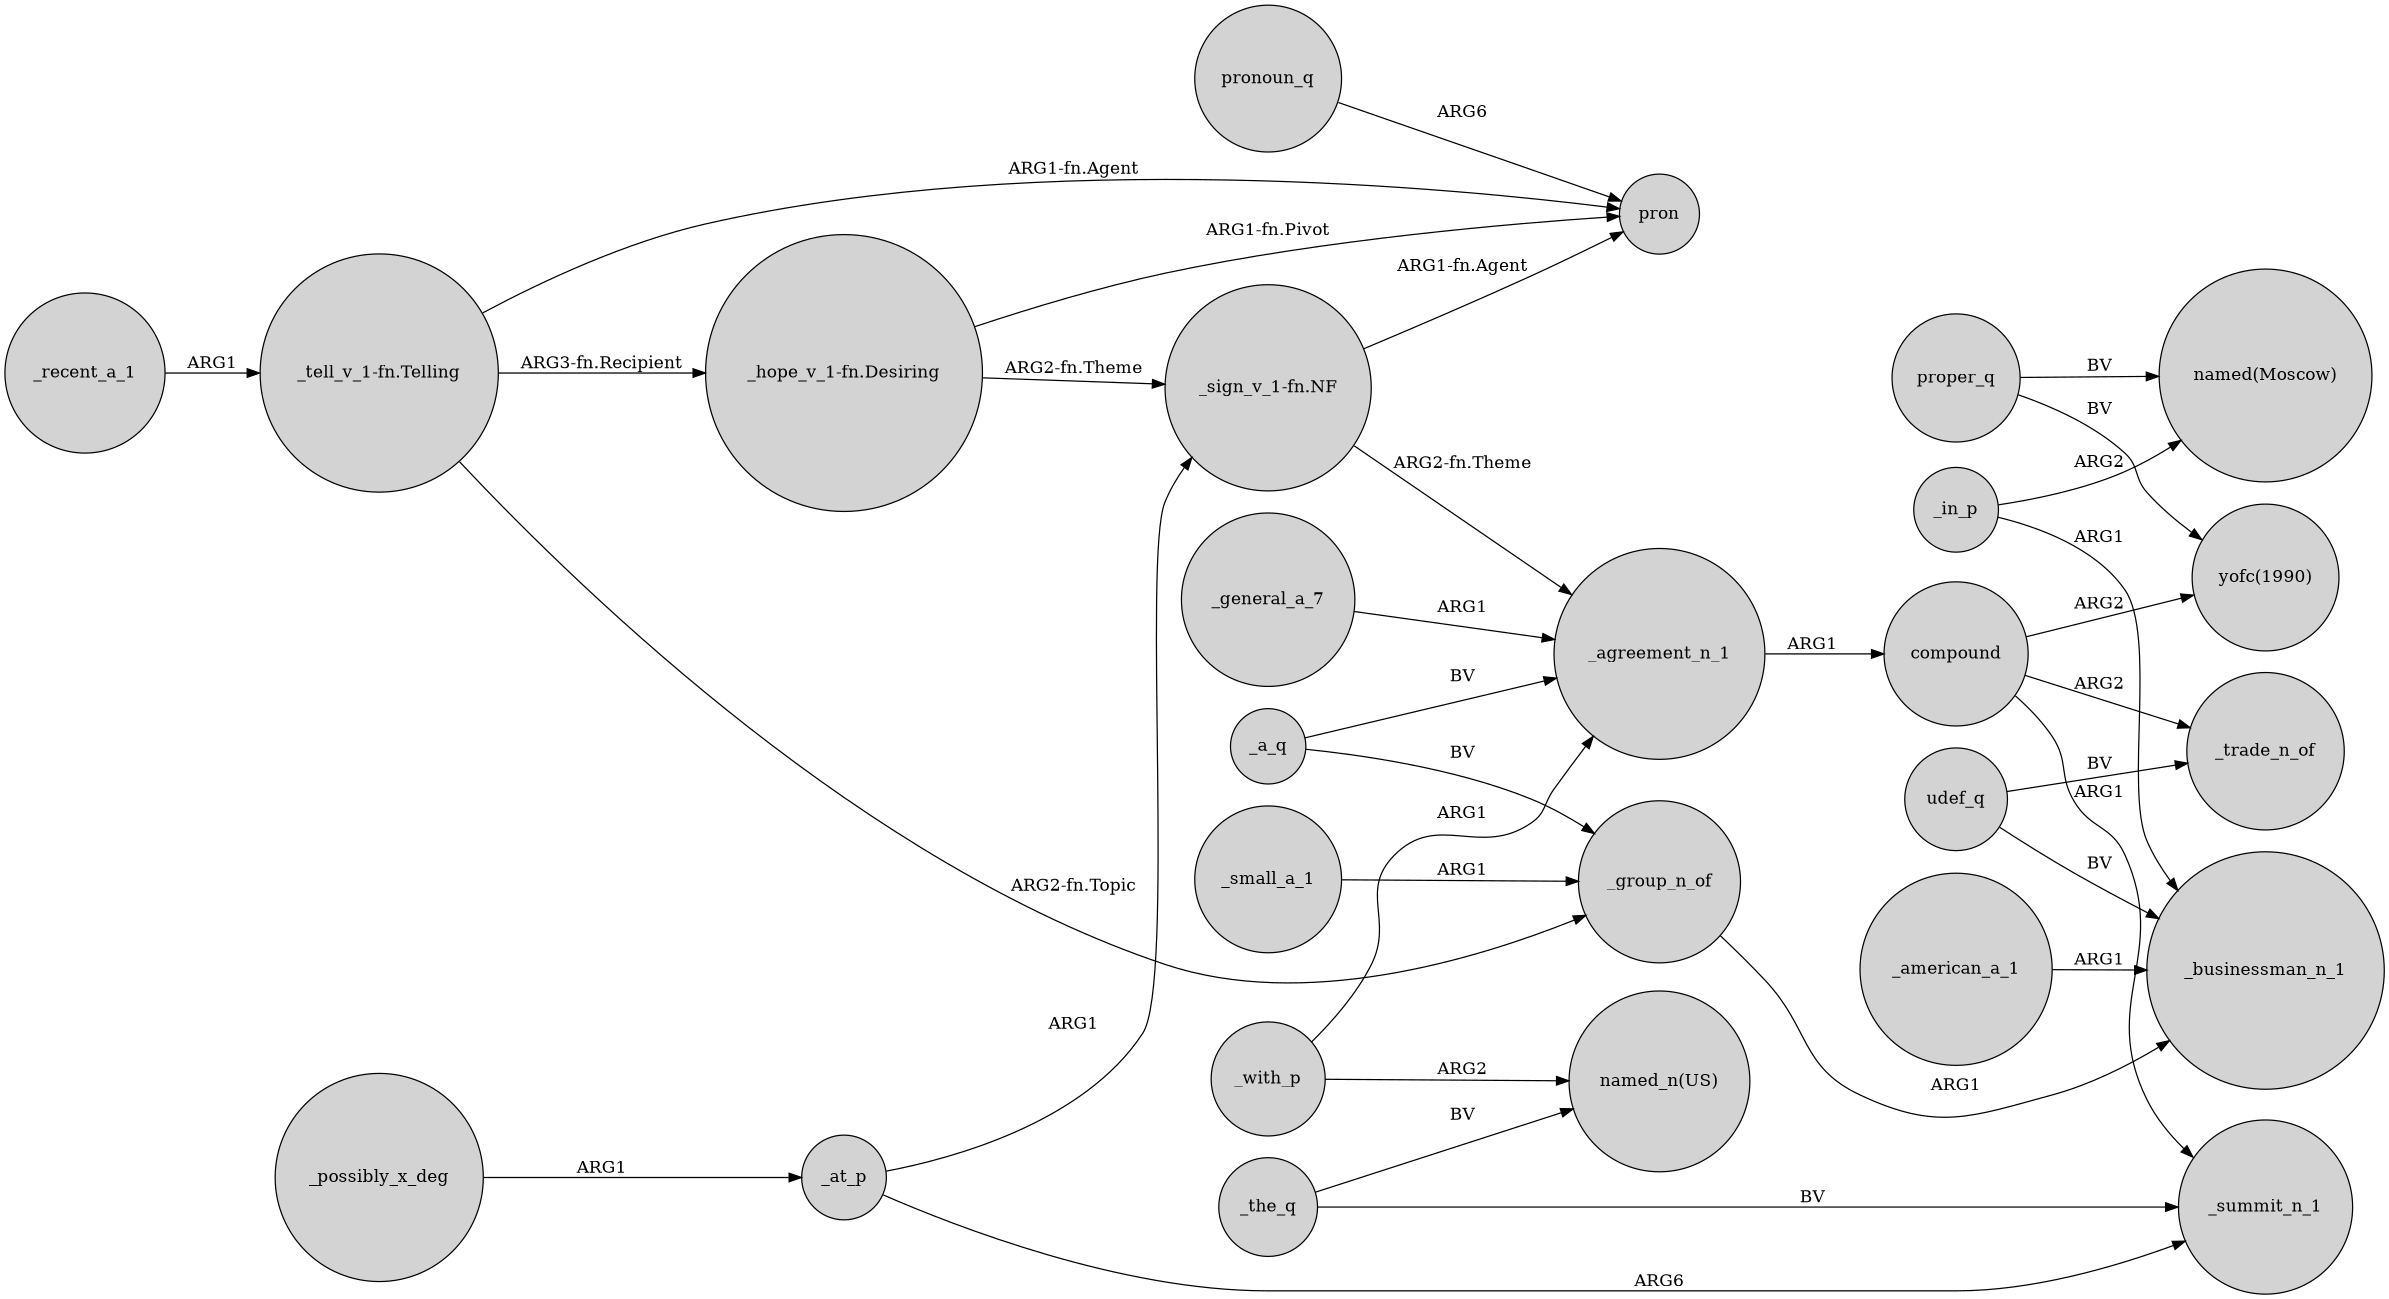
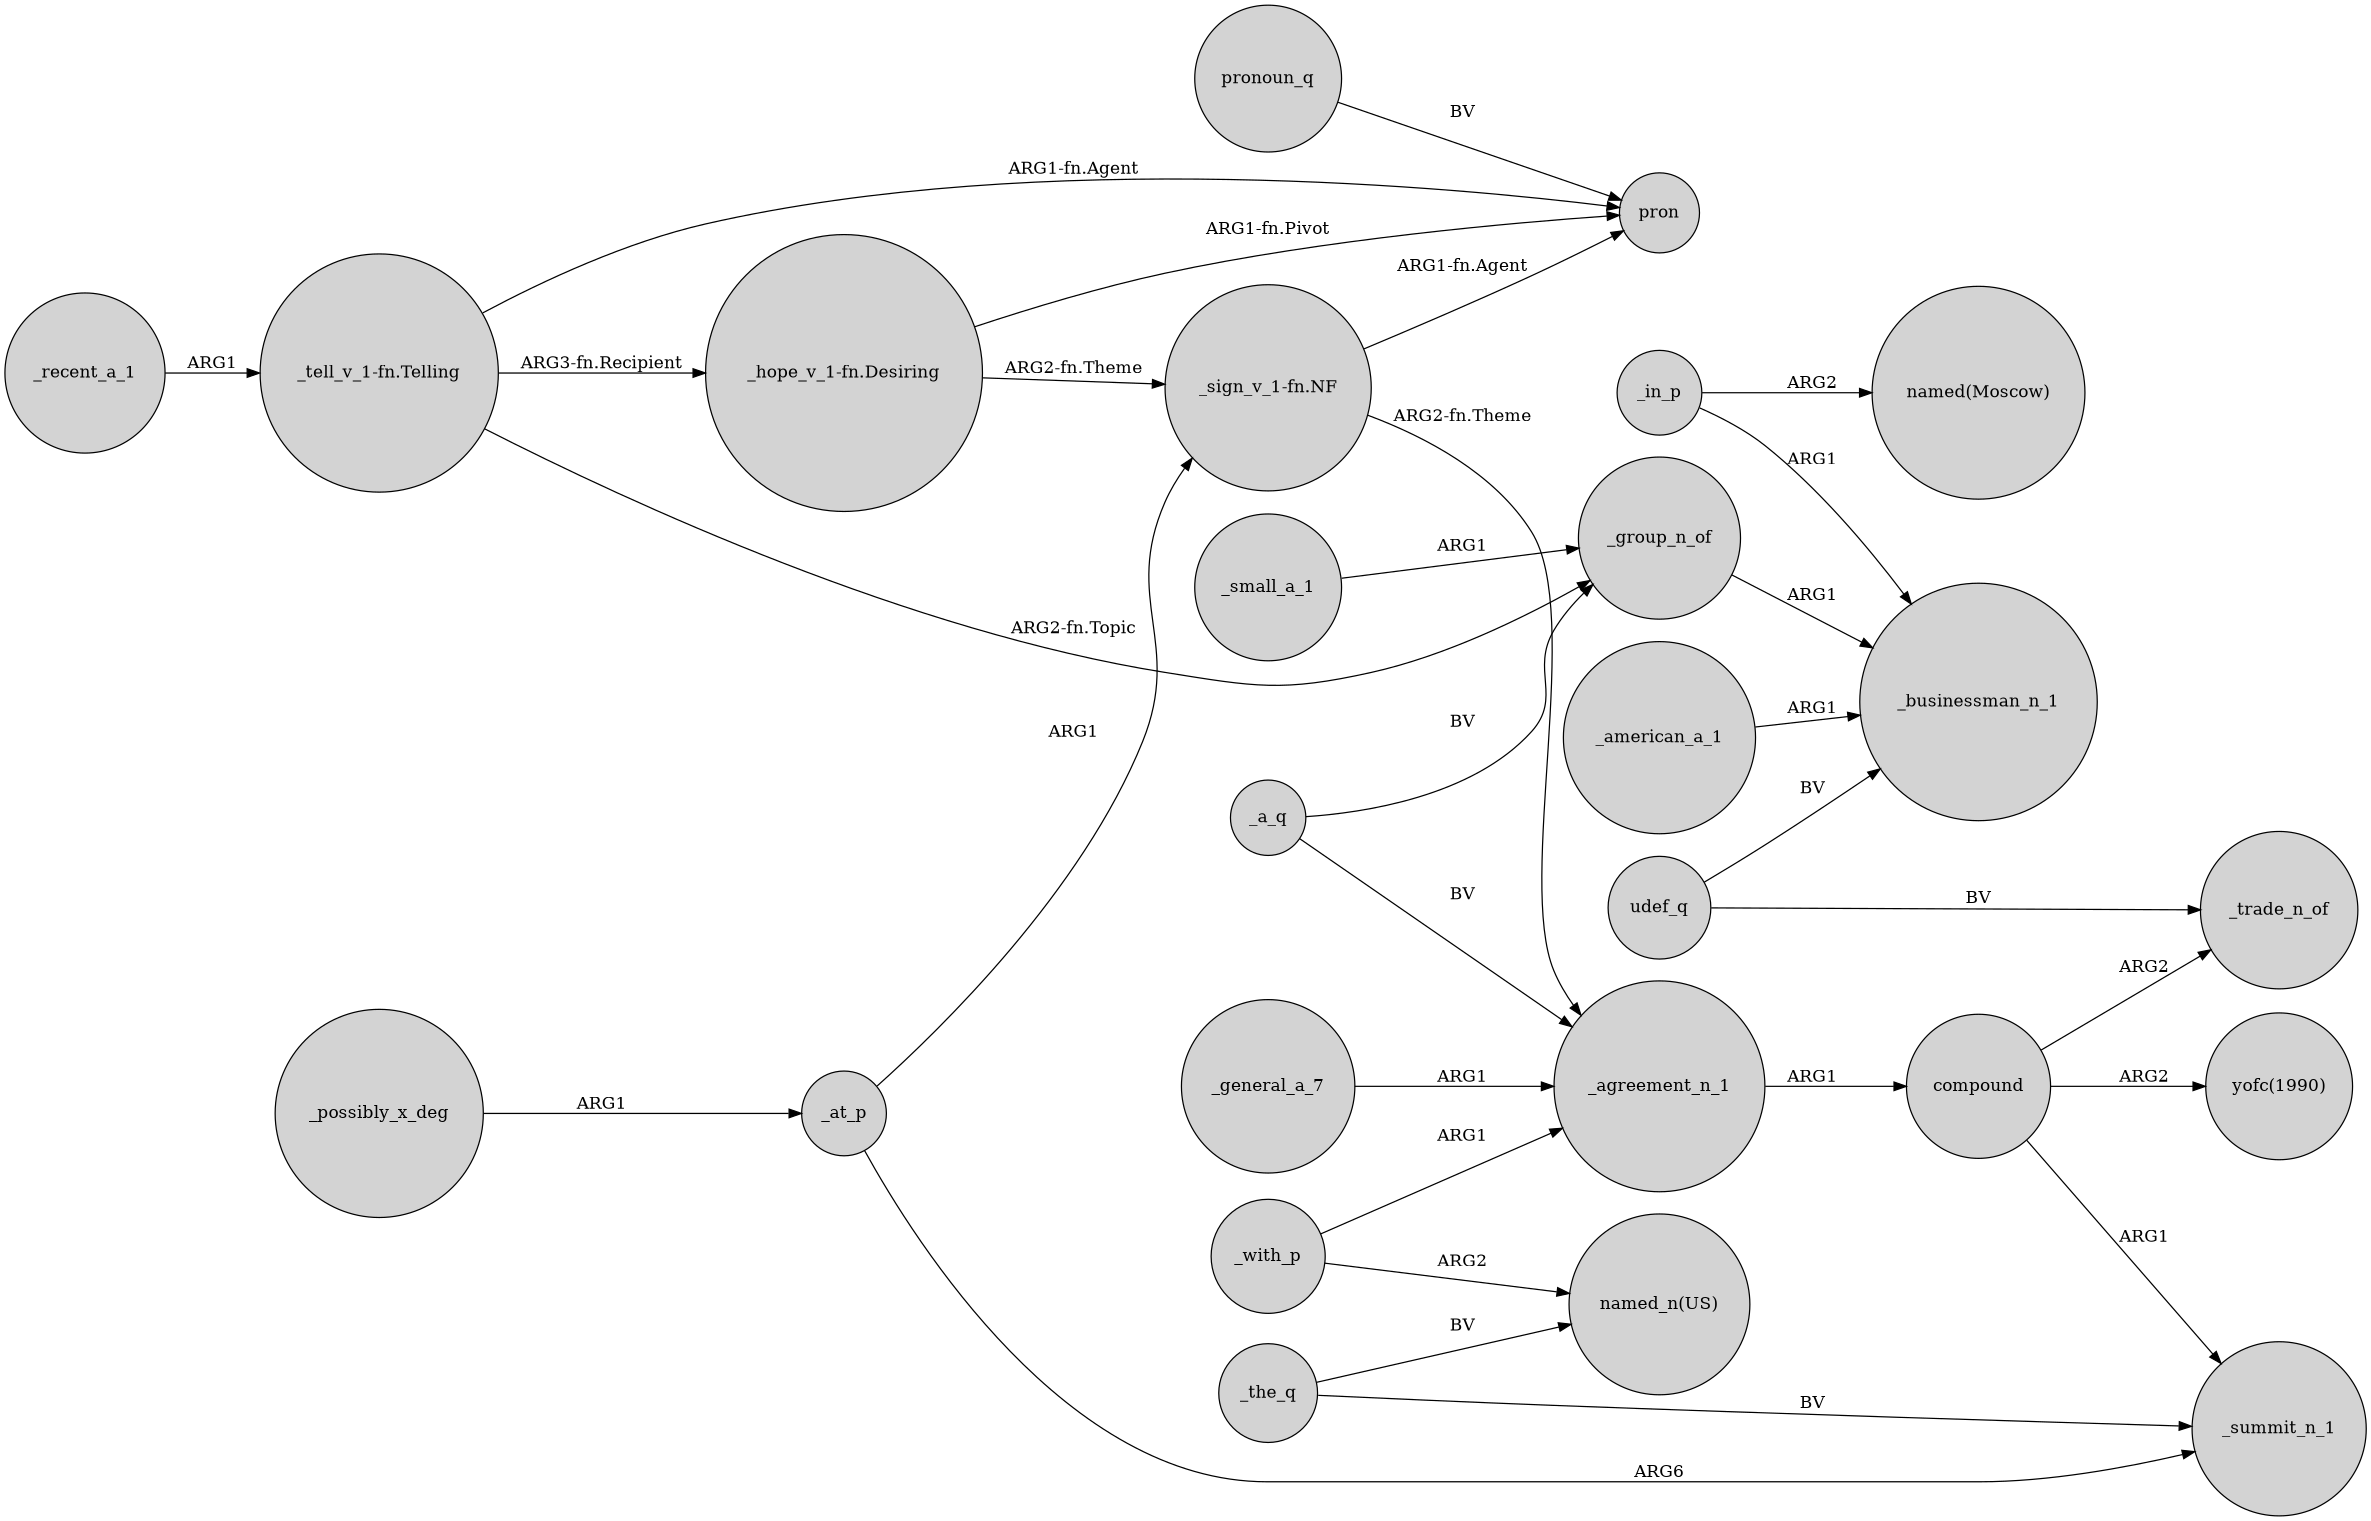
(1463, 112) -> (1463, 112)
(1956, 378) -> none
